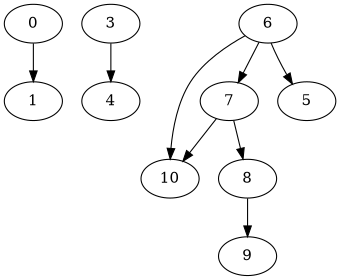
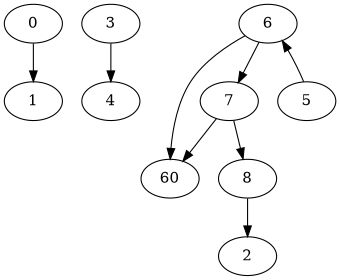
(278, 59) -> (296, 66)
(170, 179) -> (170, 179)
(248, 256) -> (248, 256)
